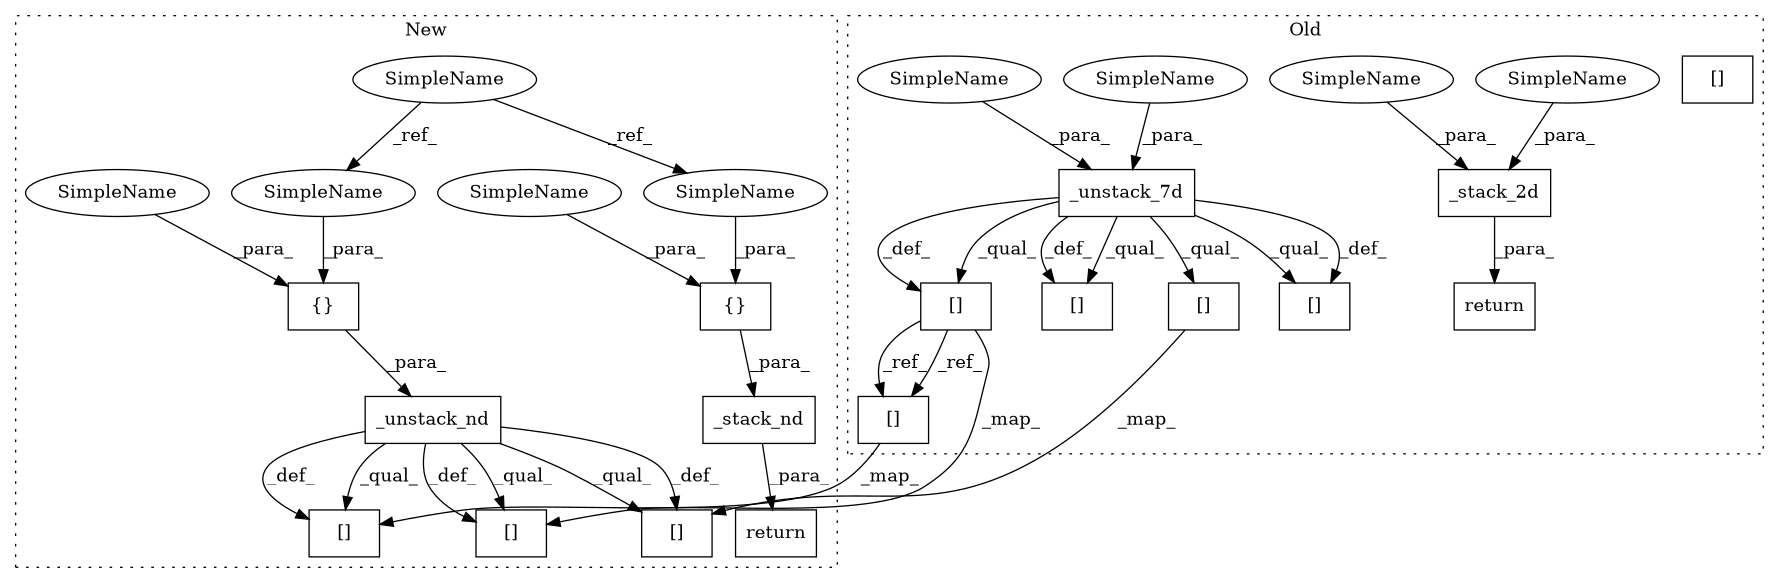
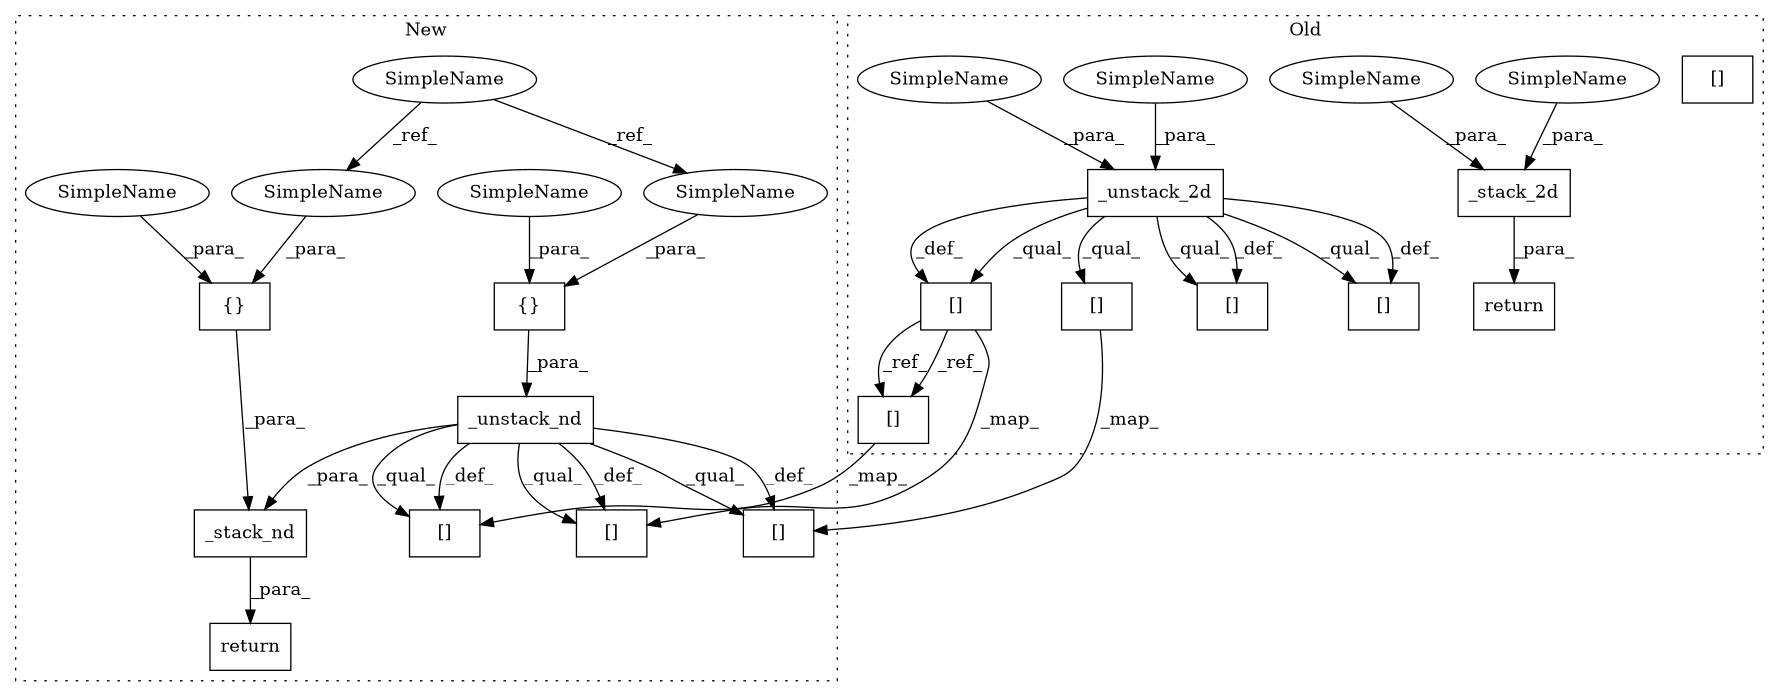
(1127, 193) -> (1155, 193)
none -> (357, 445)
